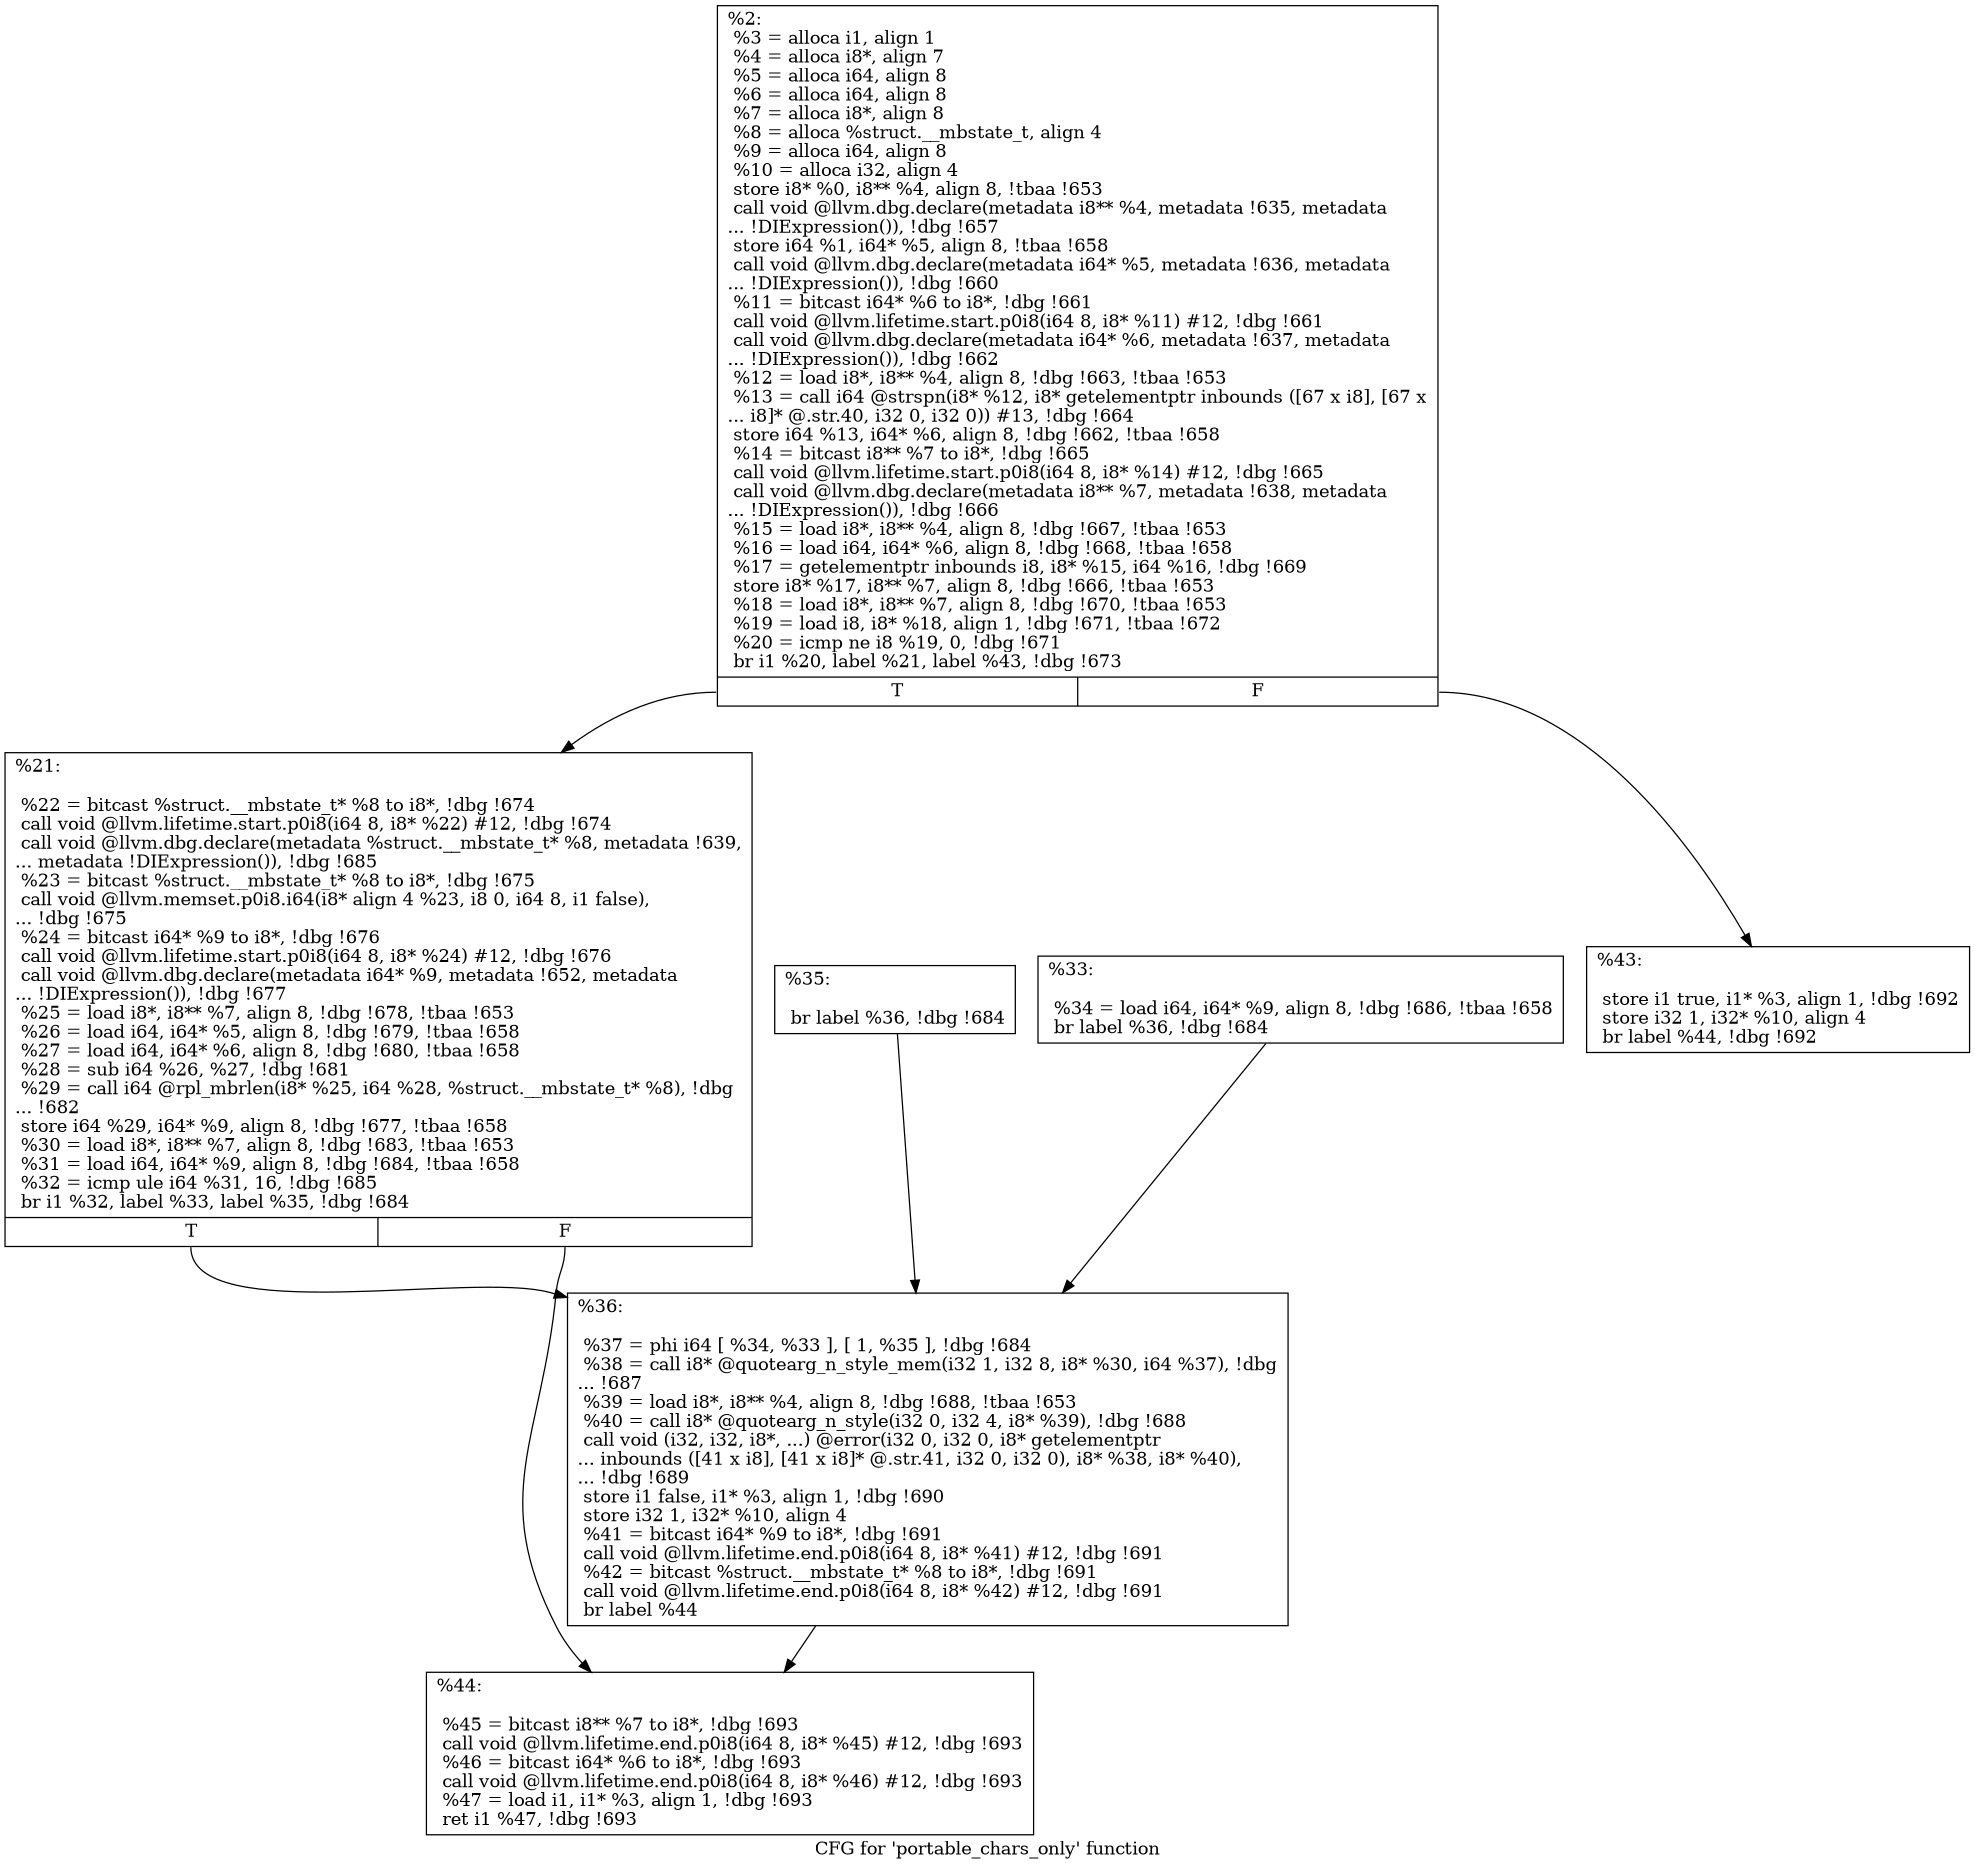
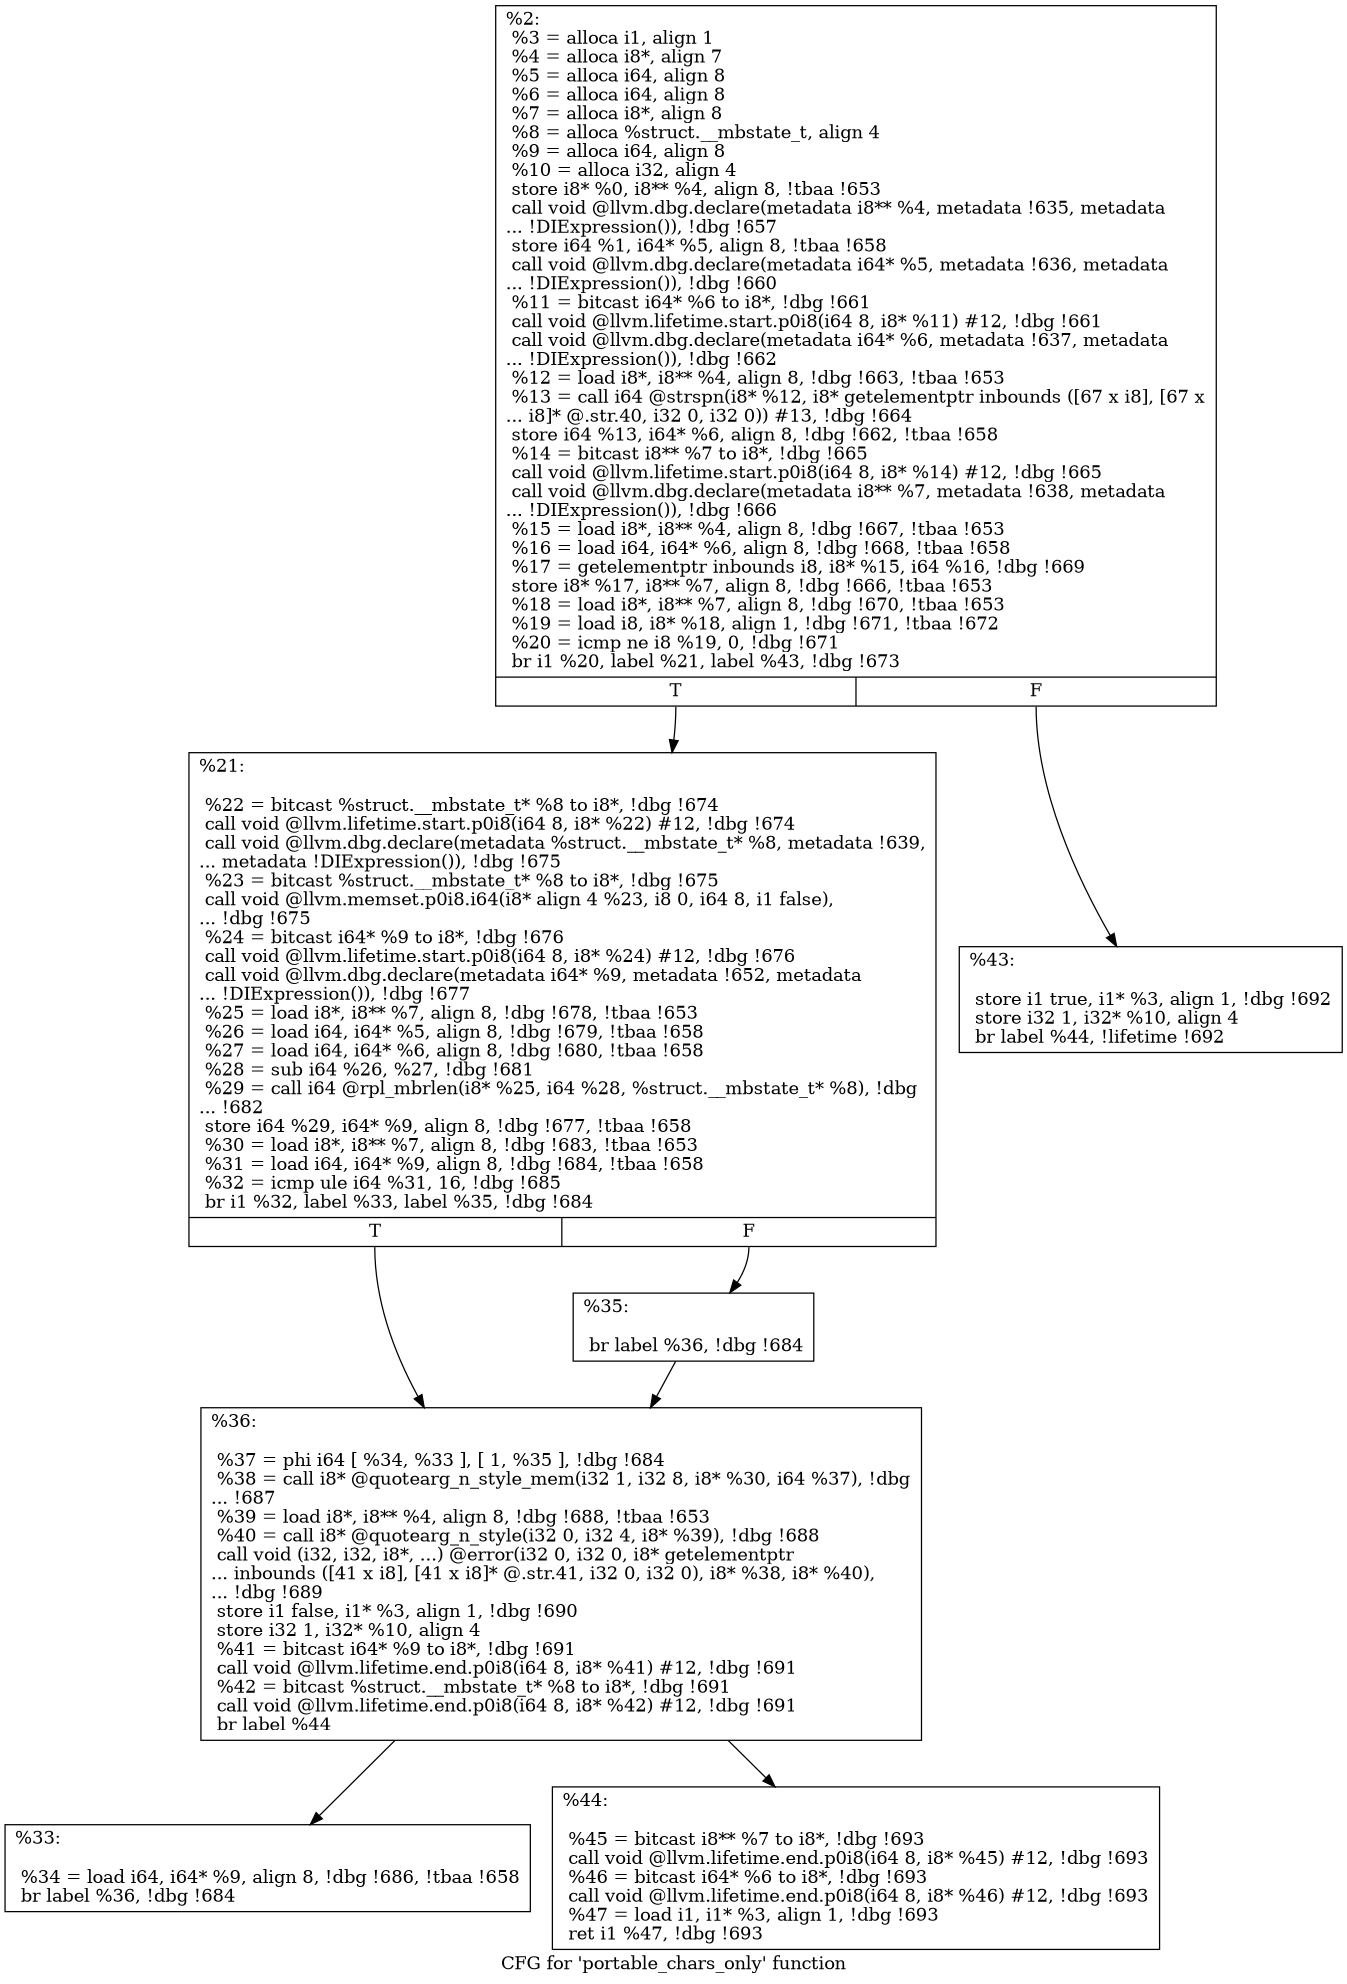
(197, 862) -> (380, 862)
(1707, 1037) -> (1097, 1037)
(1168, 1163) -> (357, 1778)
(526, 1460) -> (746, 1266)
